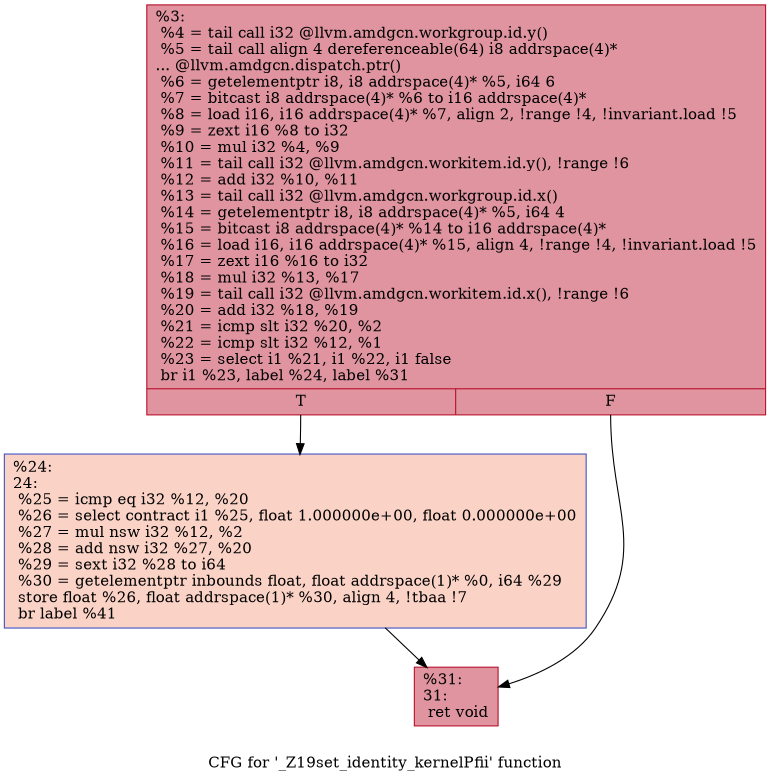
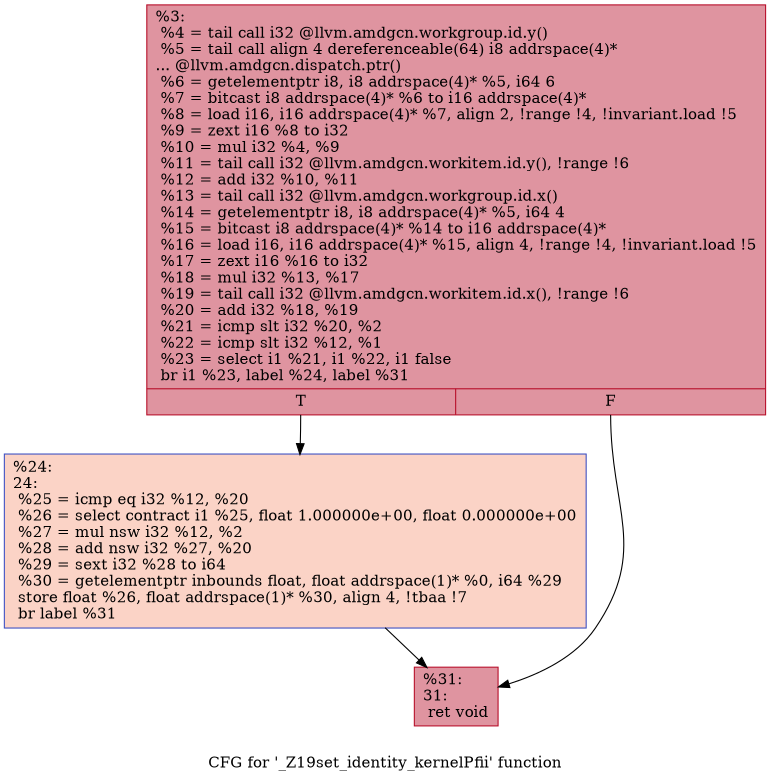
(65, 614) -> (65, 614)
